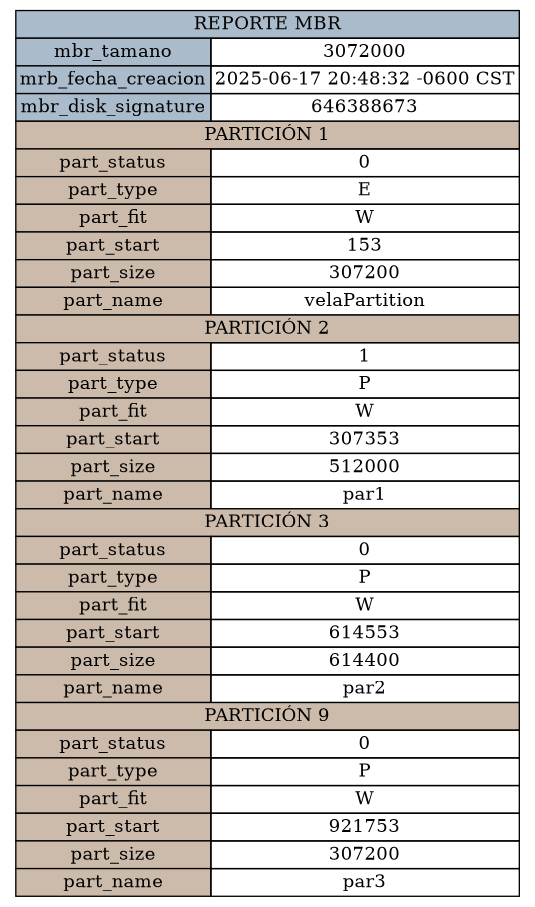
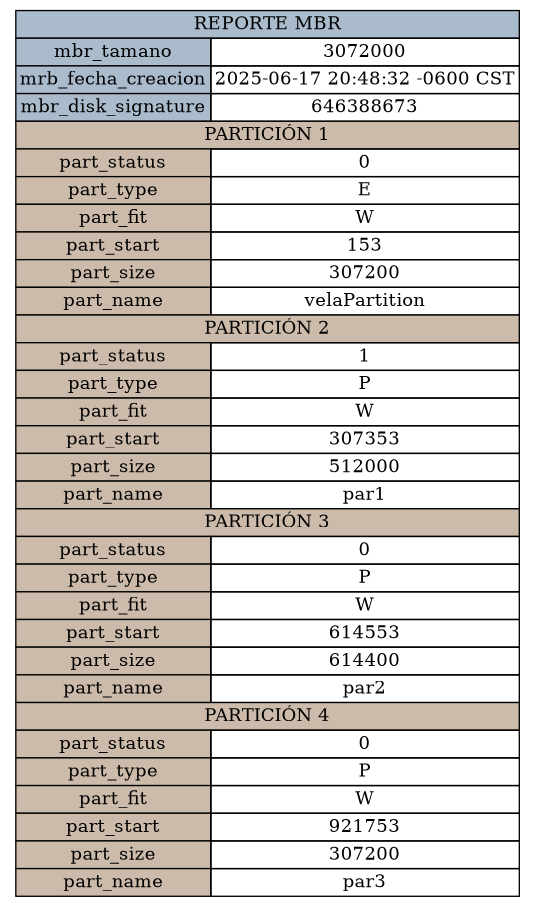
(268, 716) -> (268, 716)
